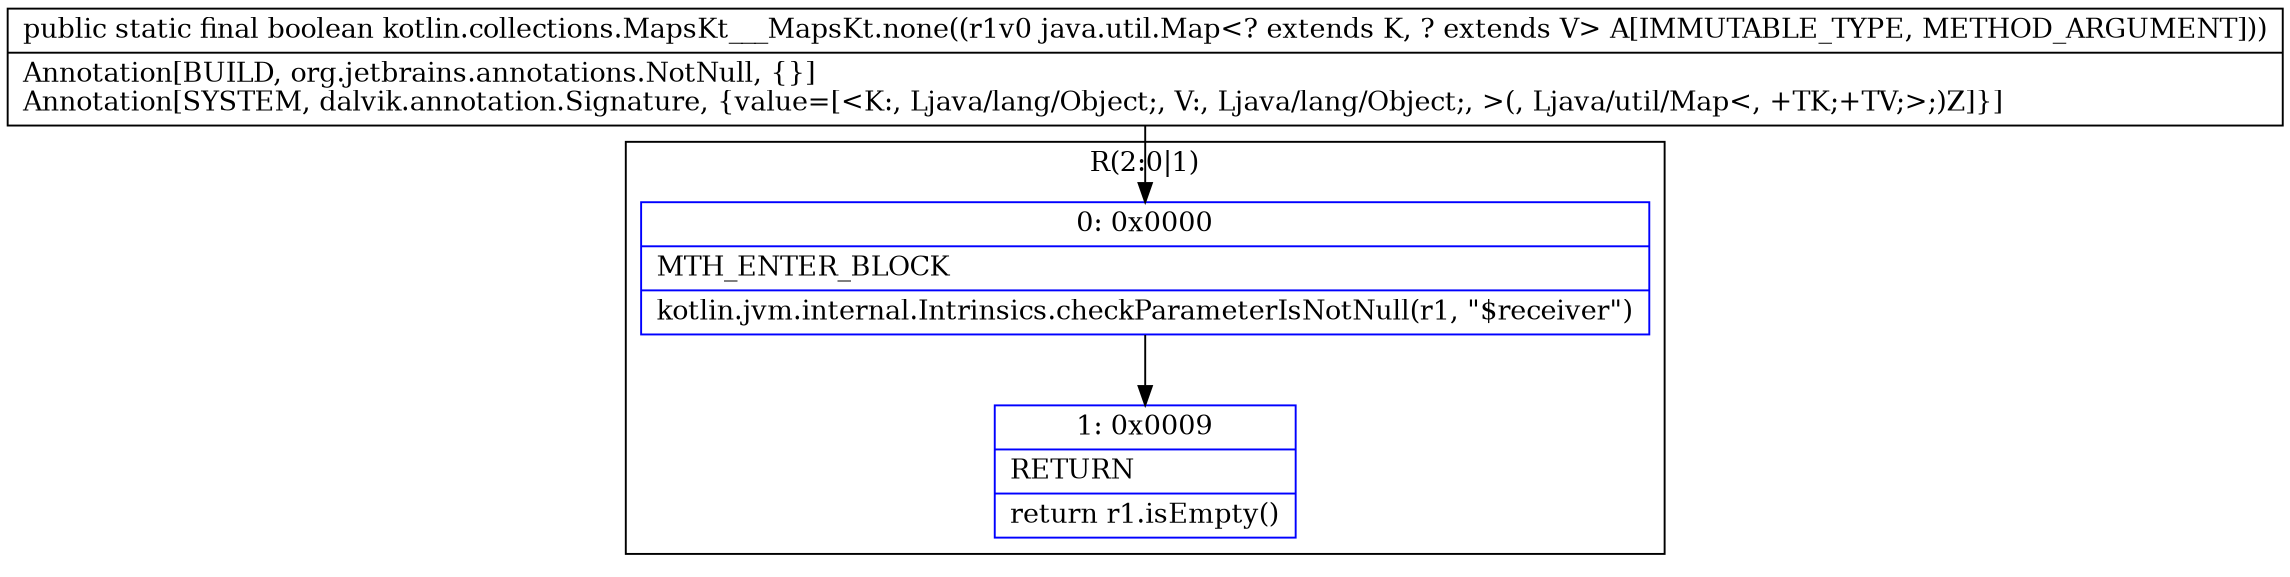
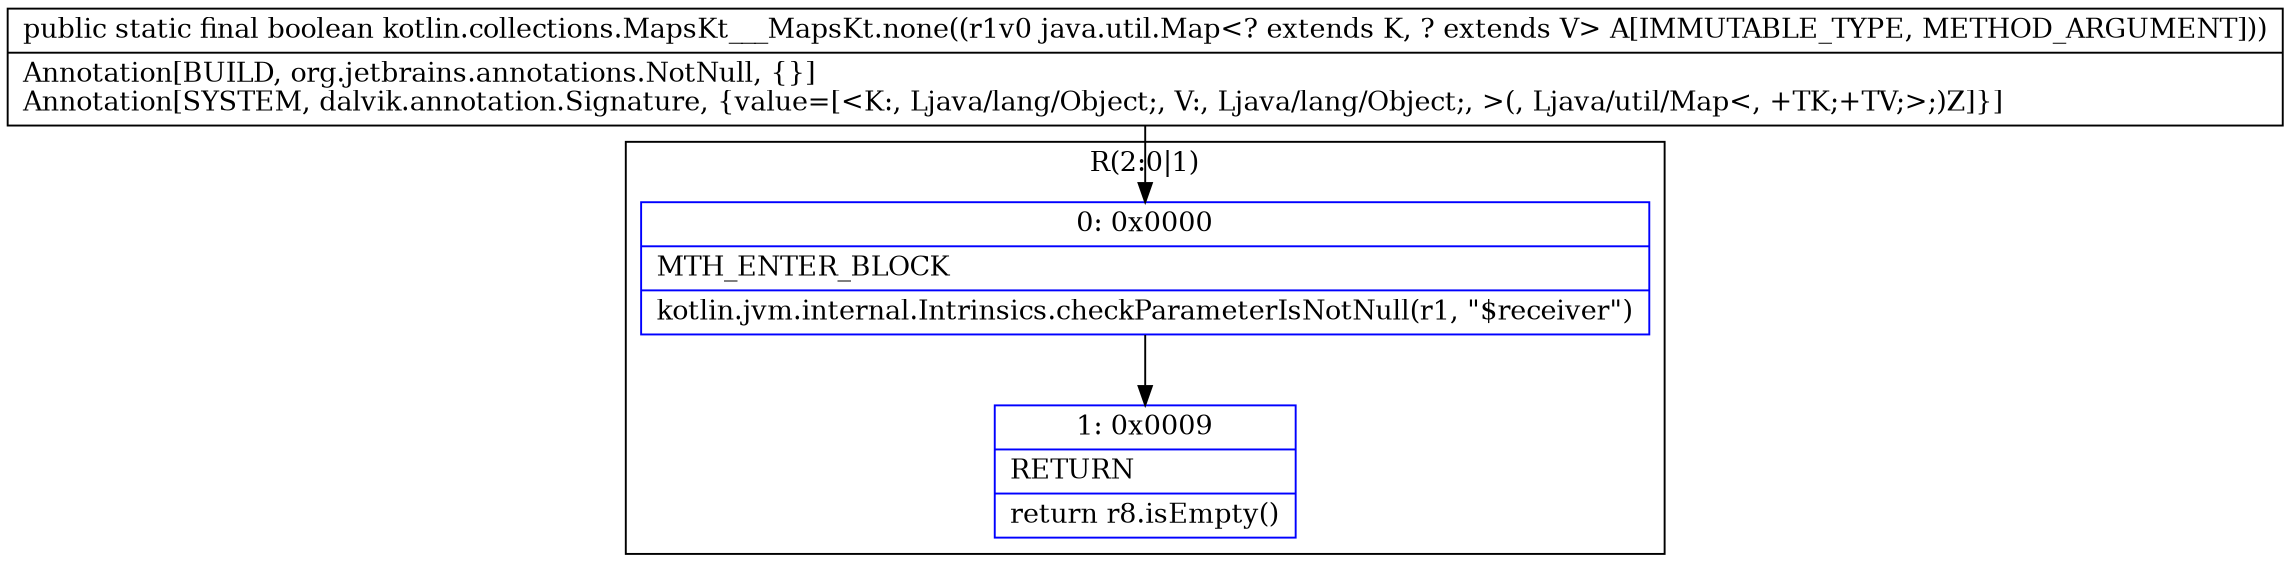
(1145, 515) -> (1145, 515)
